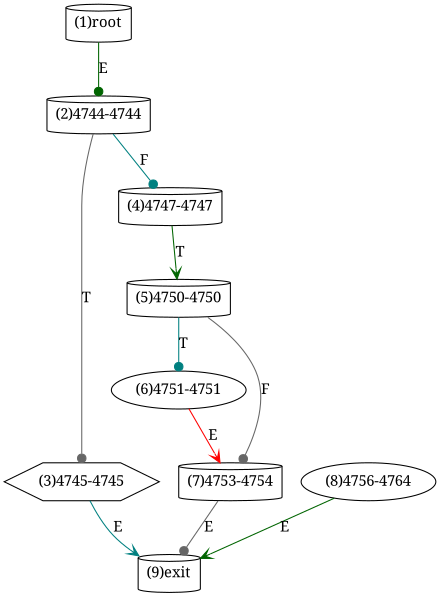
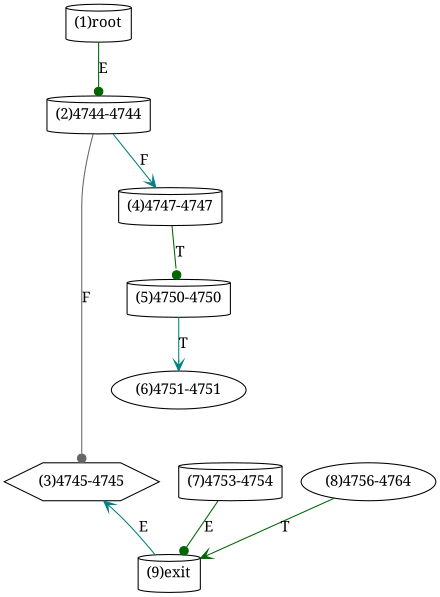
(132, 157) -> (132, 157)
(174, 247) -> (174, 247)
(86, 298) -> (86, 298)
(179, 340) -> (179, 340)
(258, 378) -> none
(202, 431) -> none
(202, 524) -> (202, 524)
(107, 528) -> (134, 530)
(285, 528) -> (285, 528)
